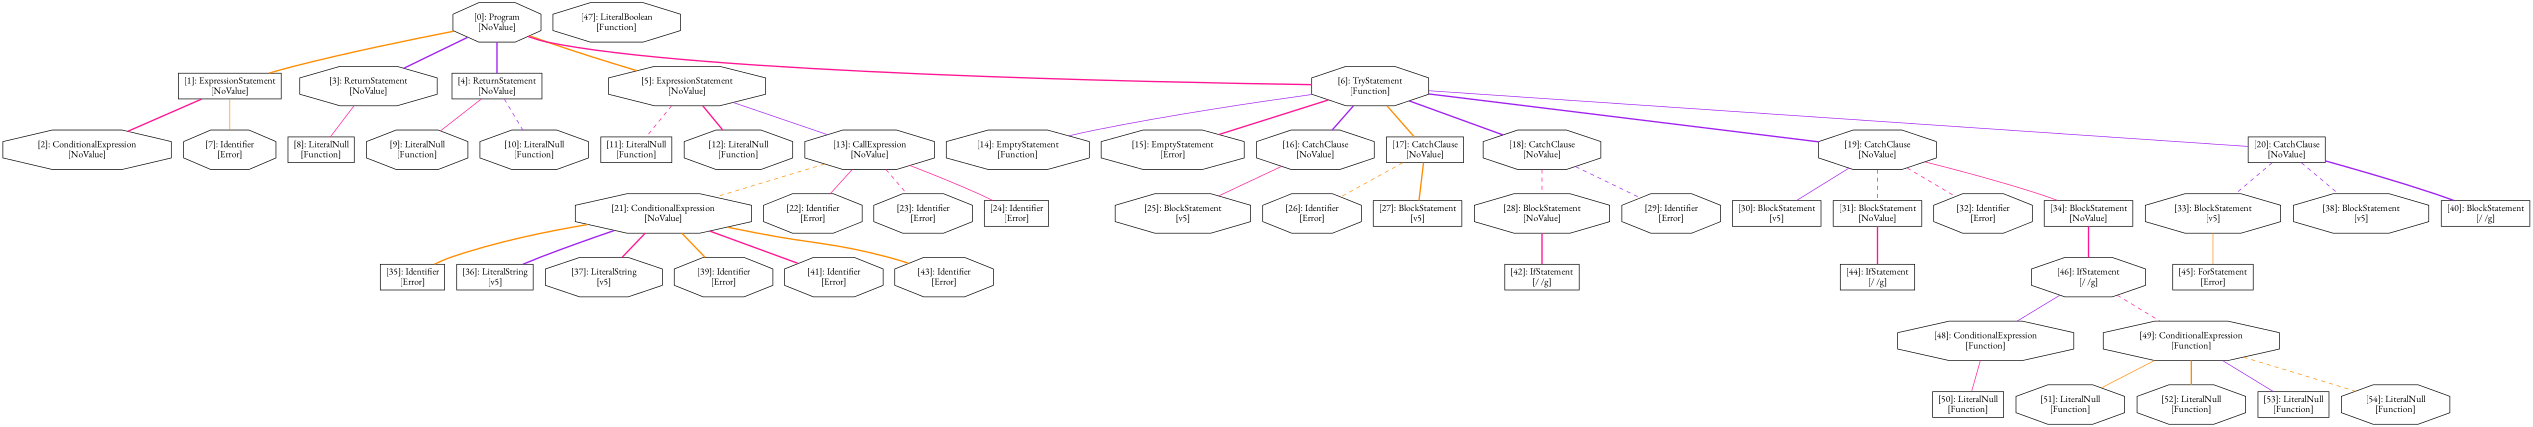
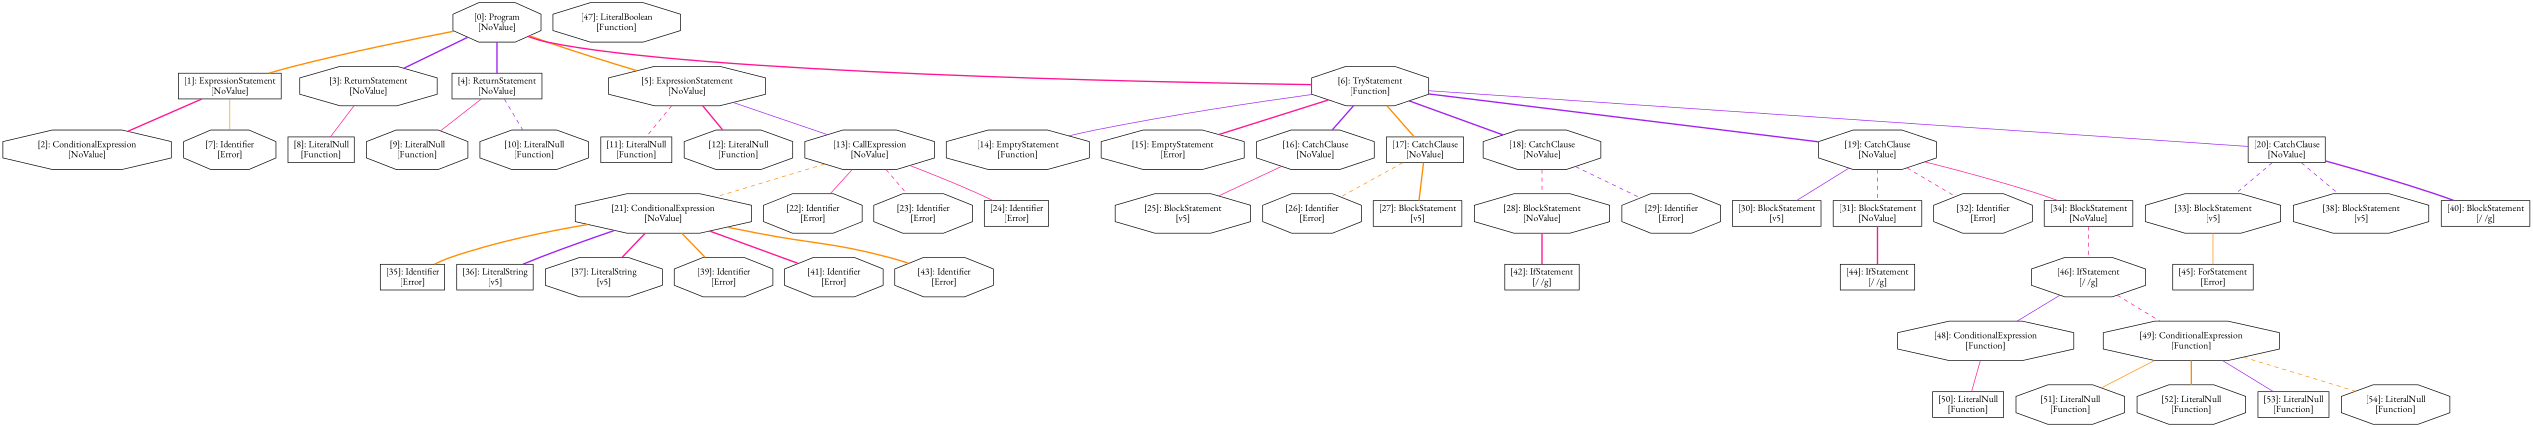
(2089, 242) -> (2089, 242)
